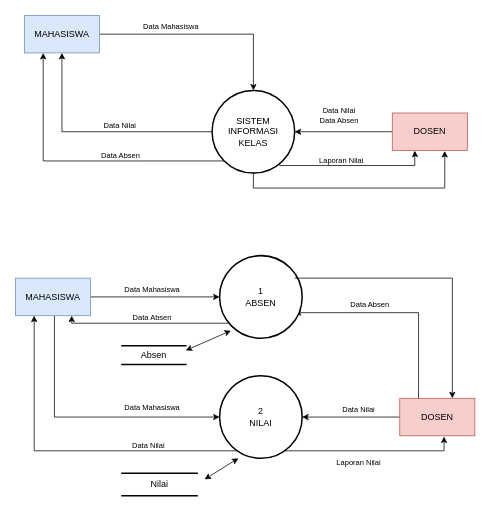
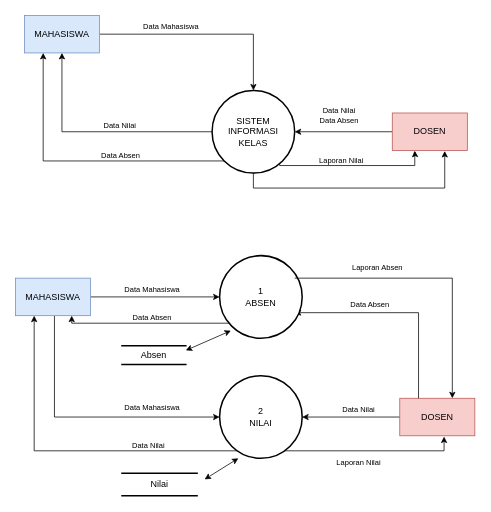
none -> (377, 267)
